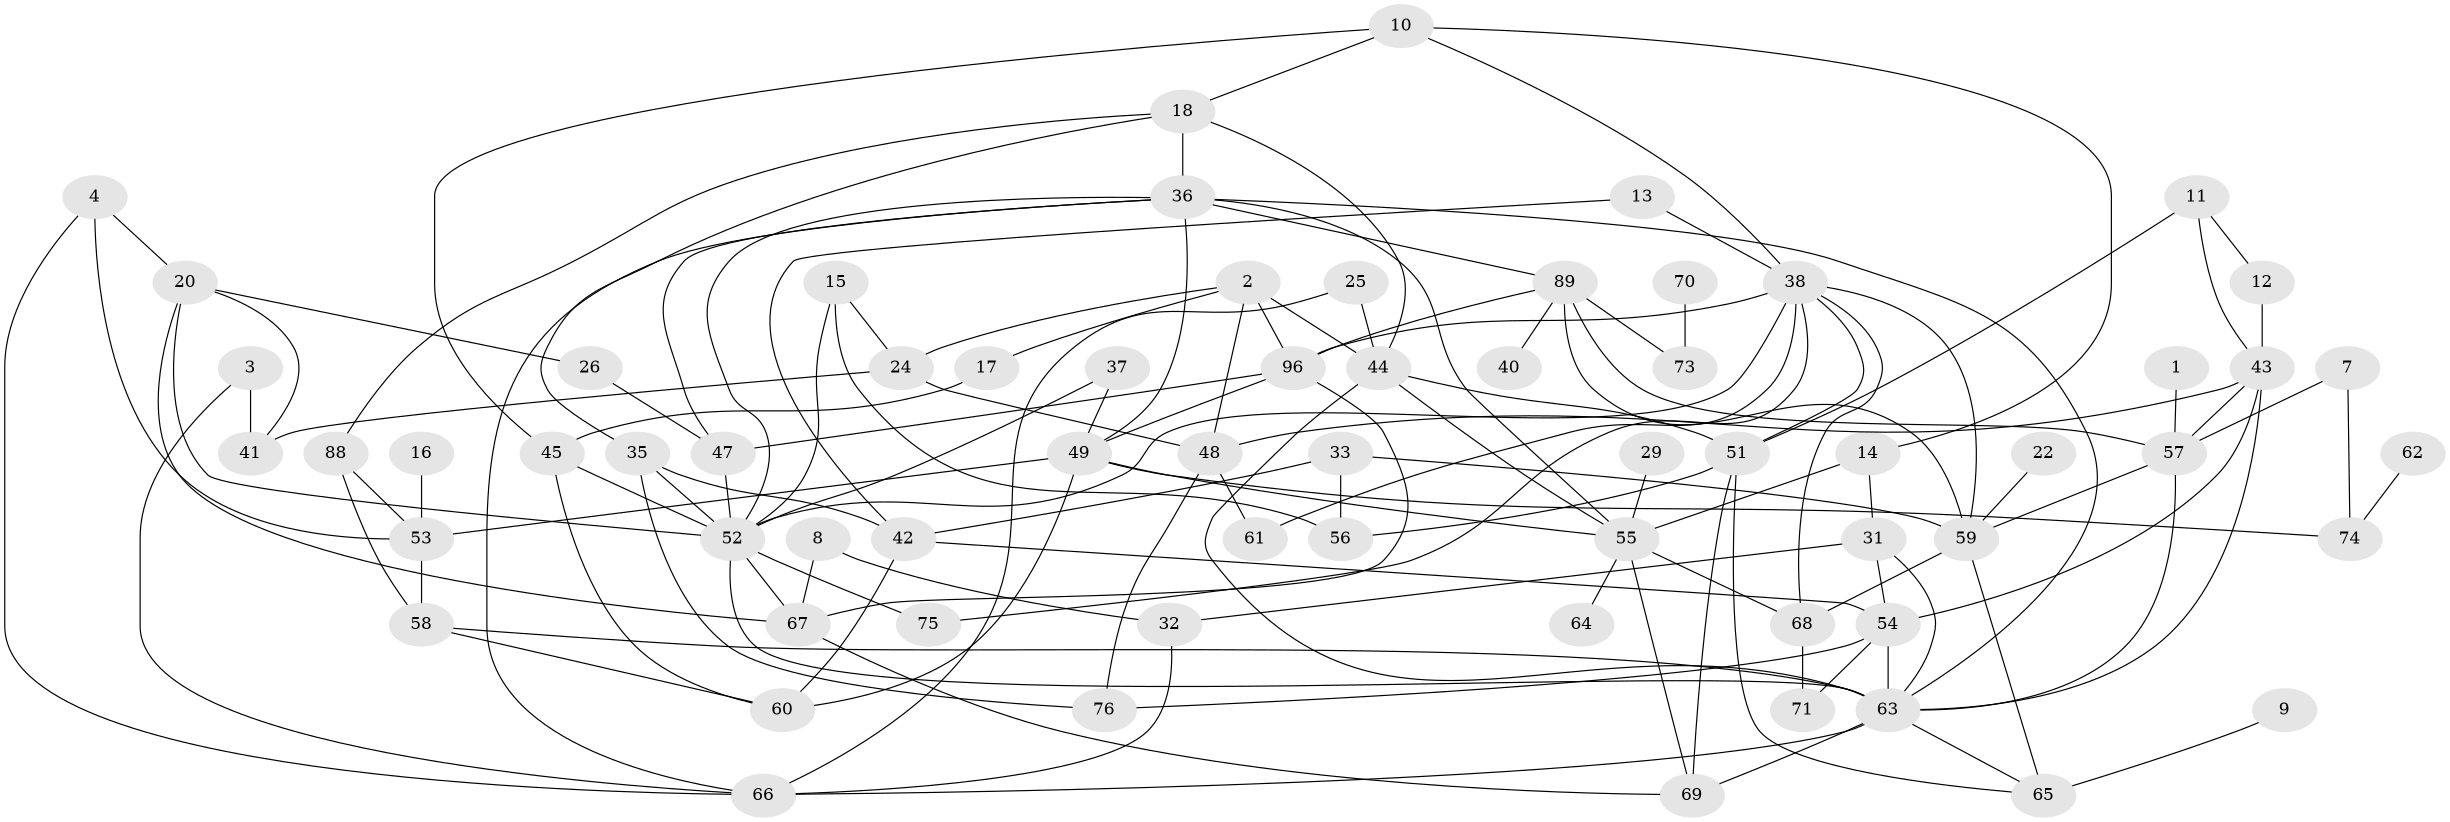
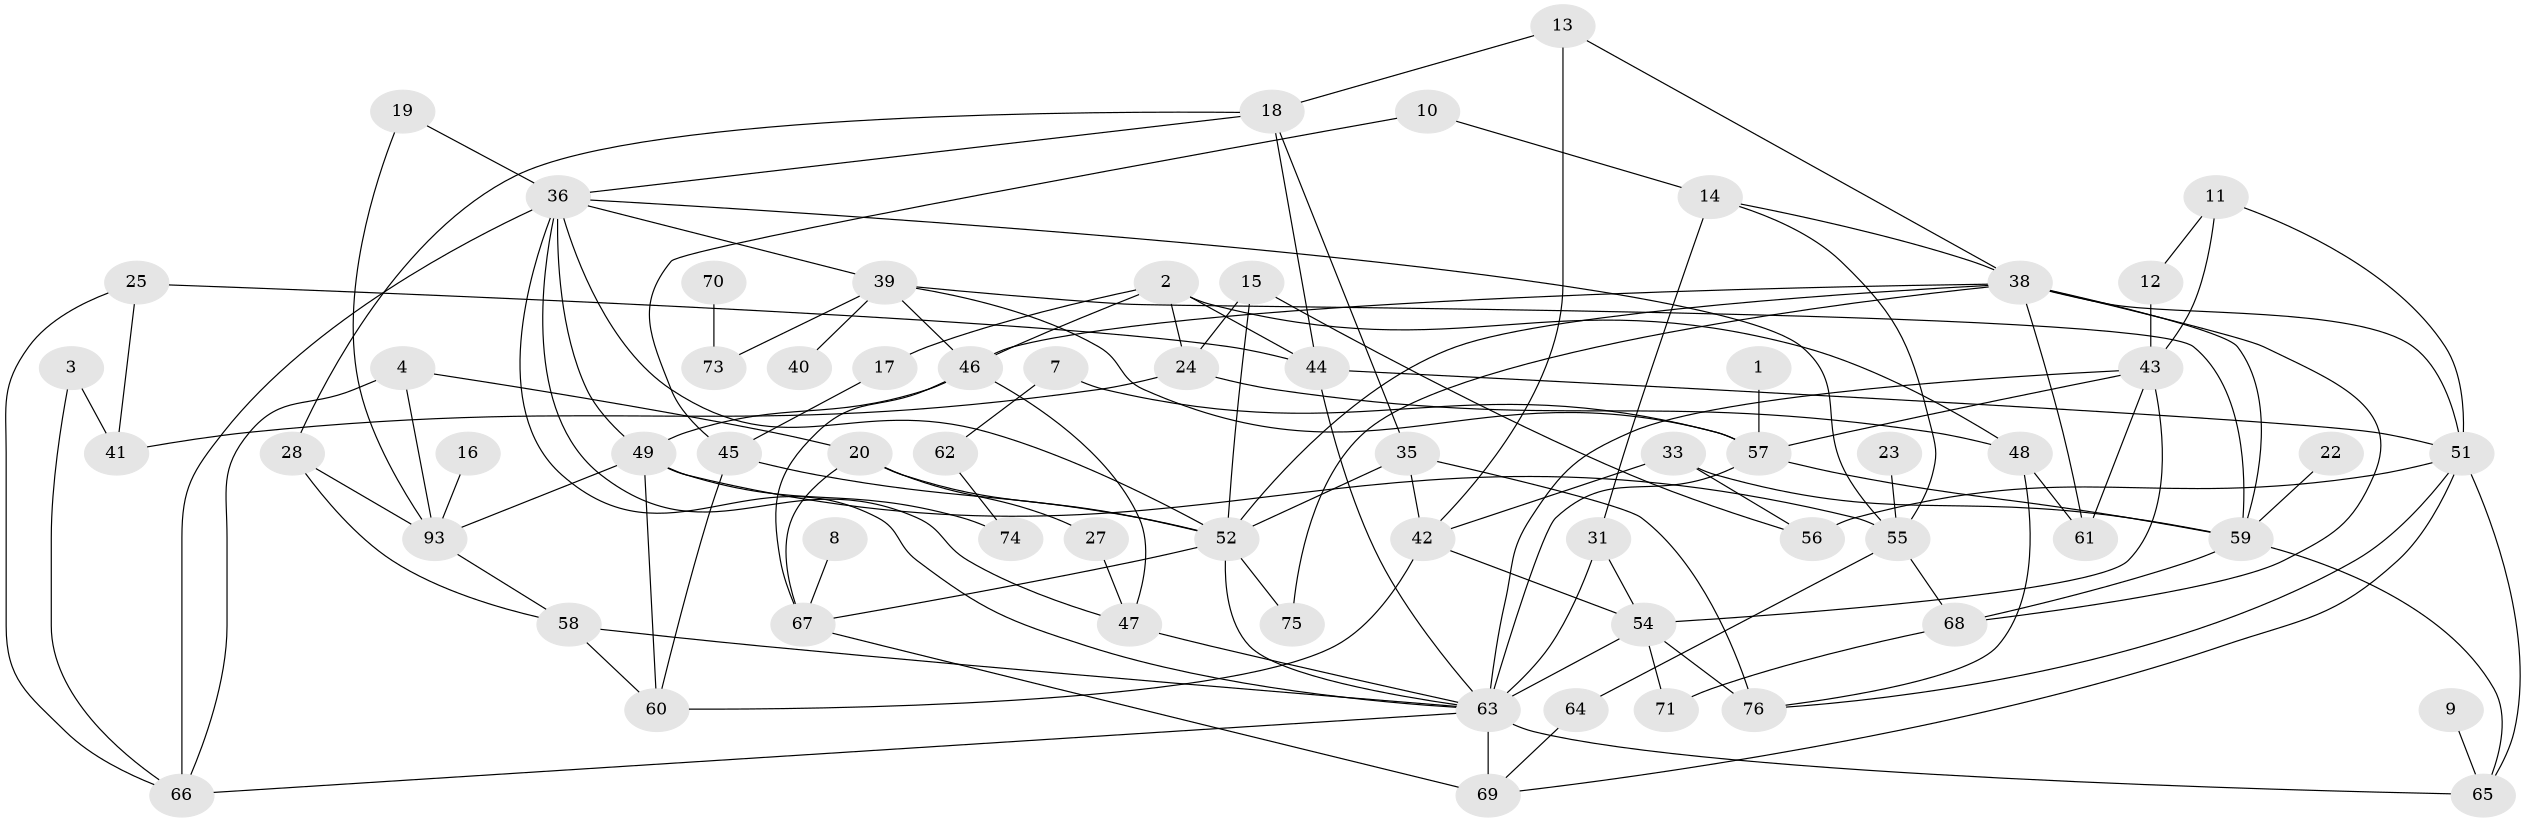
(1292, 69) -> (1417, 69)
none -> (403, 112)
(1617, 132) -> (1869, 232)
(1565, 283) -> (885, 283)
(293, 347) -> (127, 368)
(590, 368) -> (1096, 539)
(1117, 368) -> none
(1293, 368) -> (970, 368)
(1765, 427) -> (2118, 453)
(1484, 447) -> none
(336, 454) -> (292, 454)
(1652, 454) -> (1890, 454)
(2349, 454) -> (1001, 411)
(729, 507) -> (1249, 655)
(422, 539) -> (435, 539)
(1170, 625) -> none
none -> (2140, 646)
(1655, 651) -> (1532, 753)
